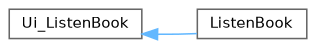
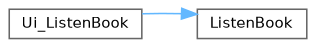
(177, 34) -> (162, 13)
